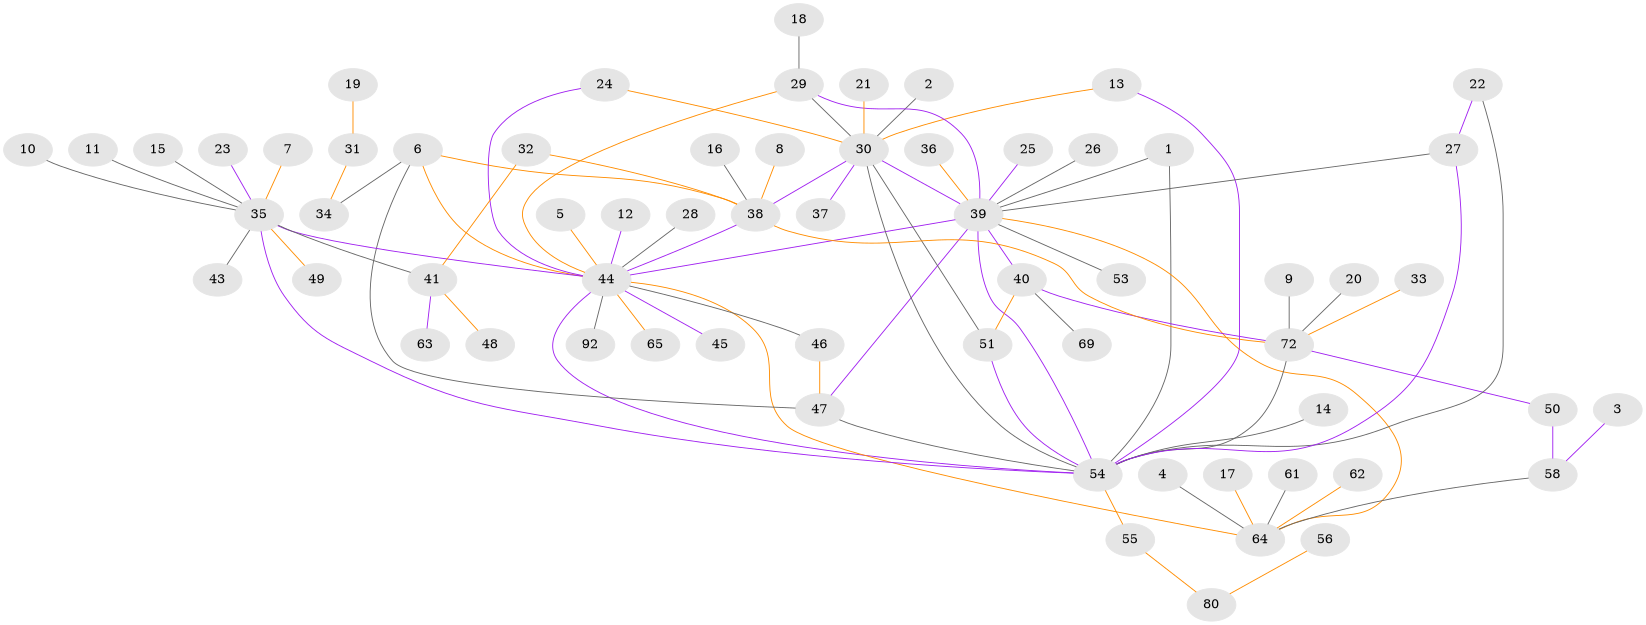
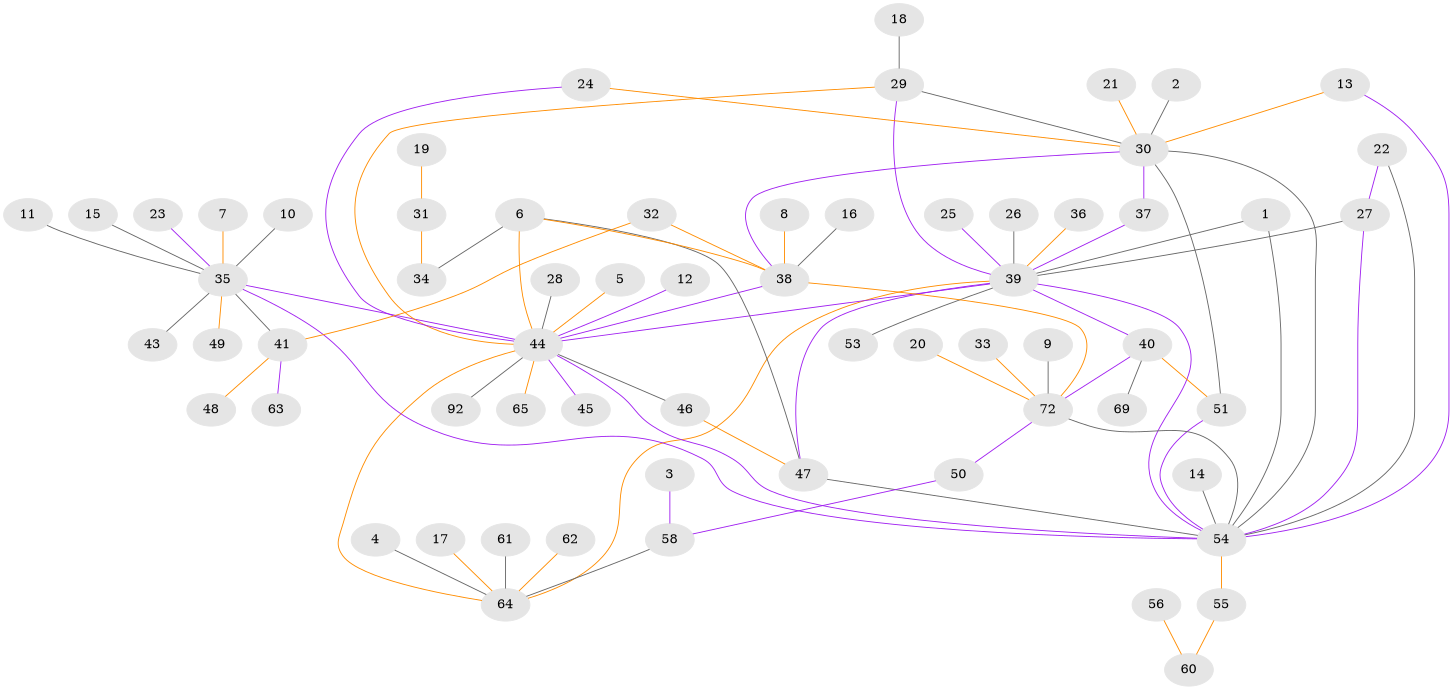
(921, 182) -> (1079, 247)
(1322, 312) -> (983, 377)
(1212, 605) -> (1189, 670)
